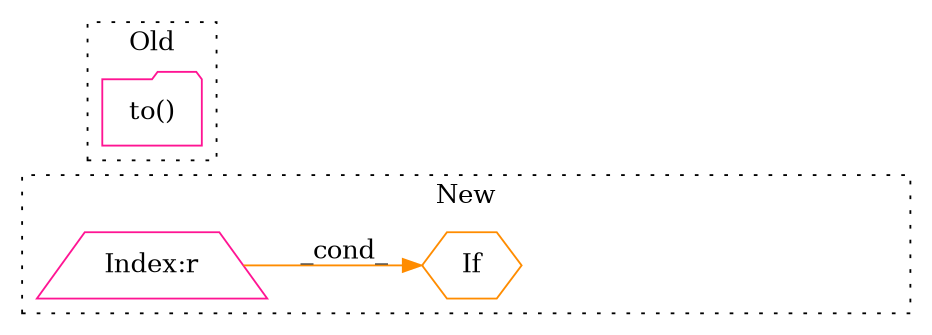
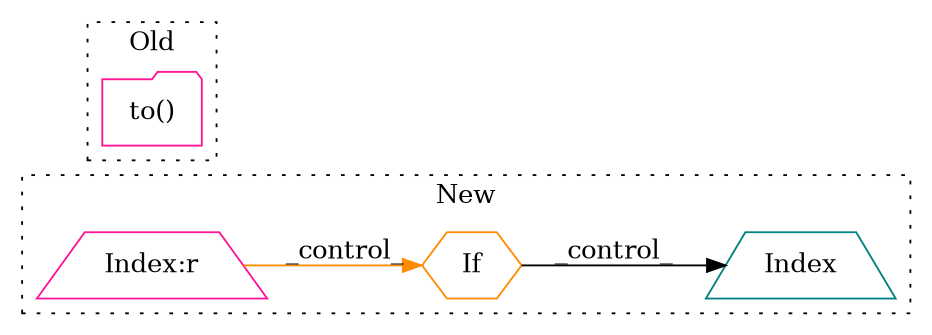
(345, 252) -> (345, 252)
none -> (801, 265)
